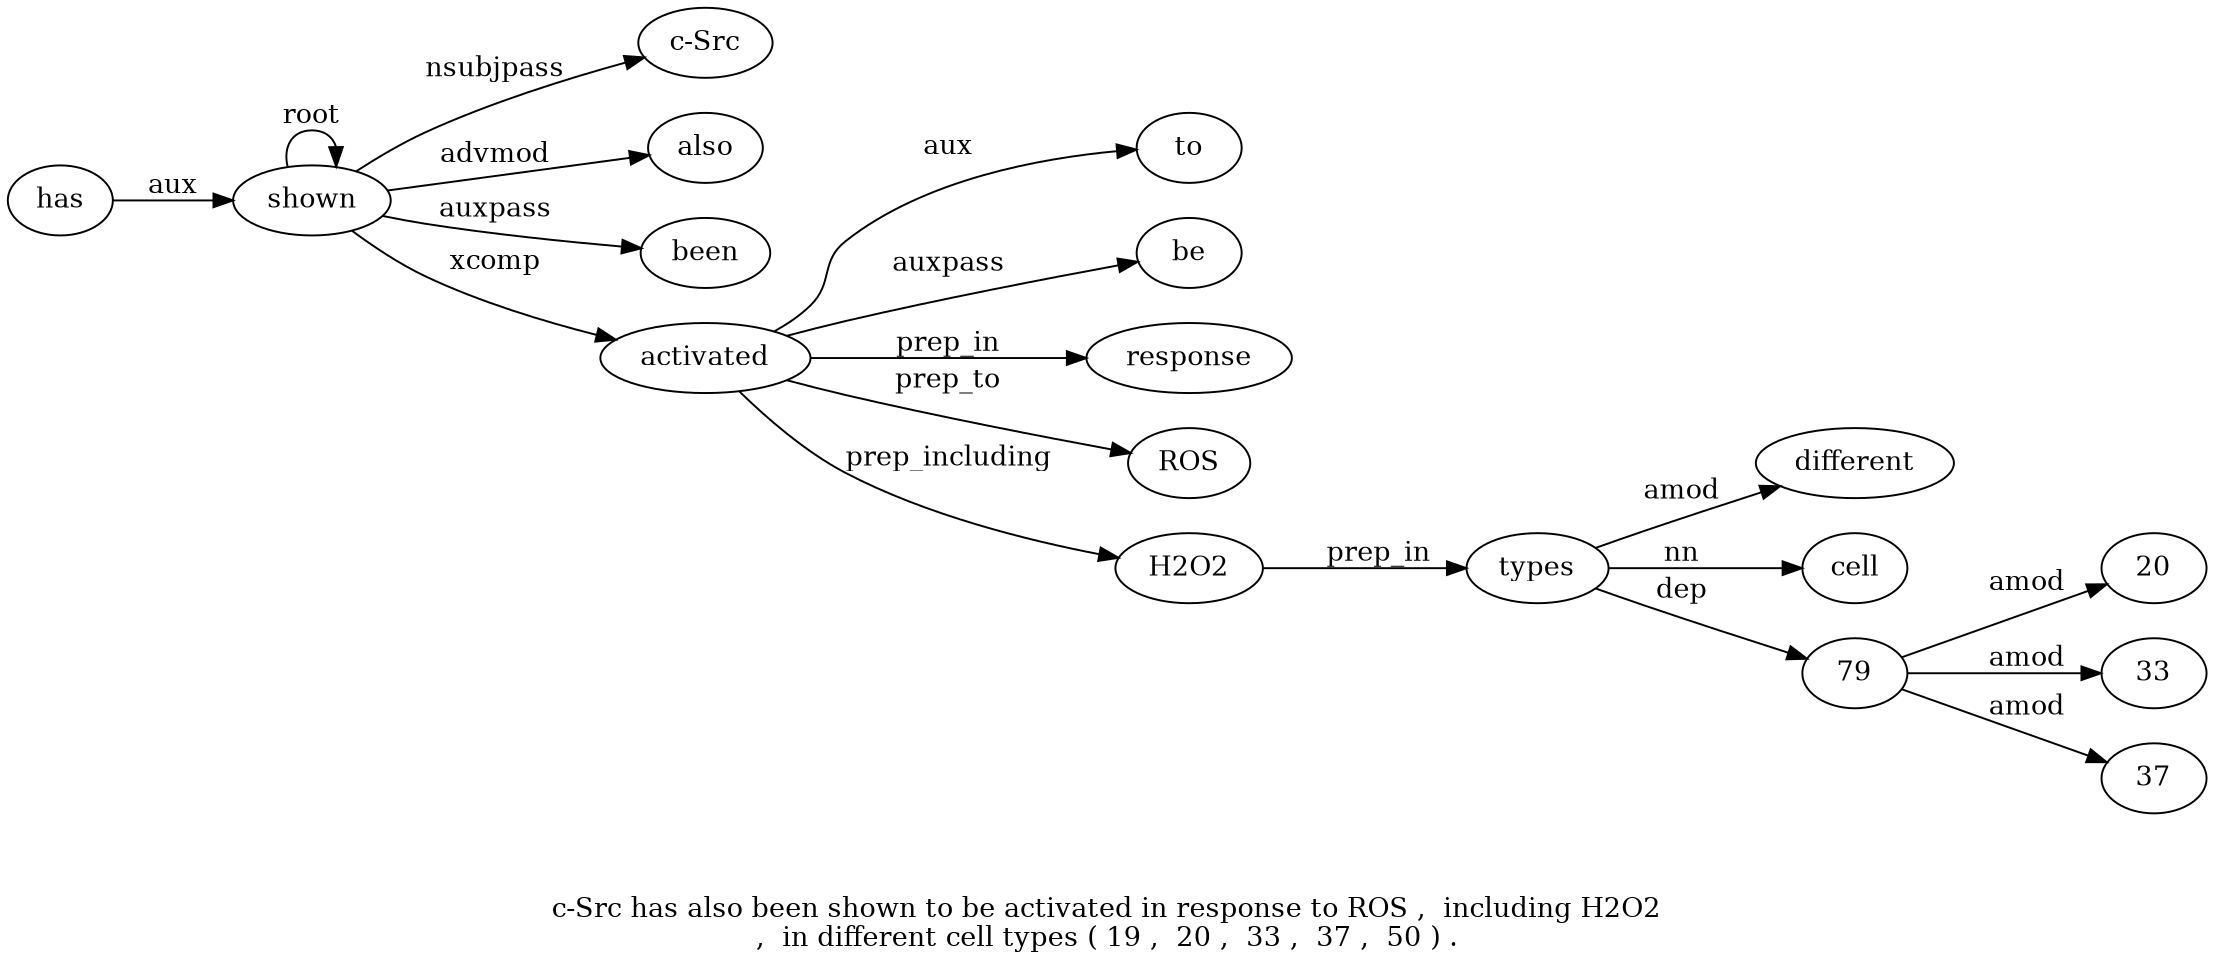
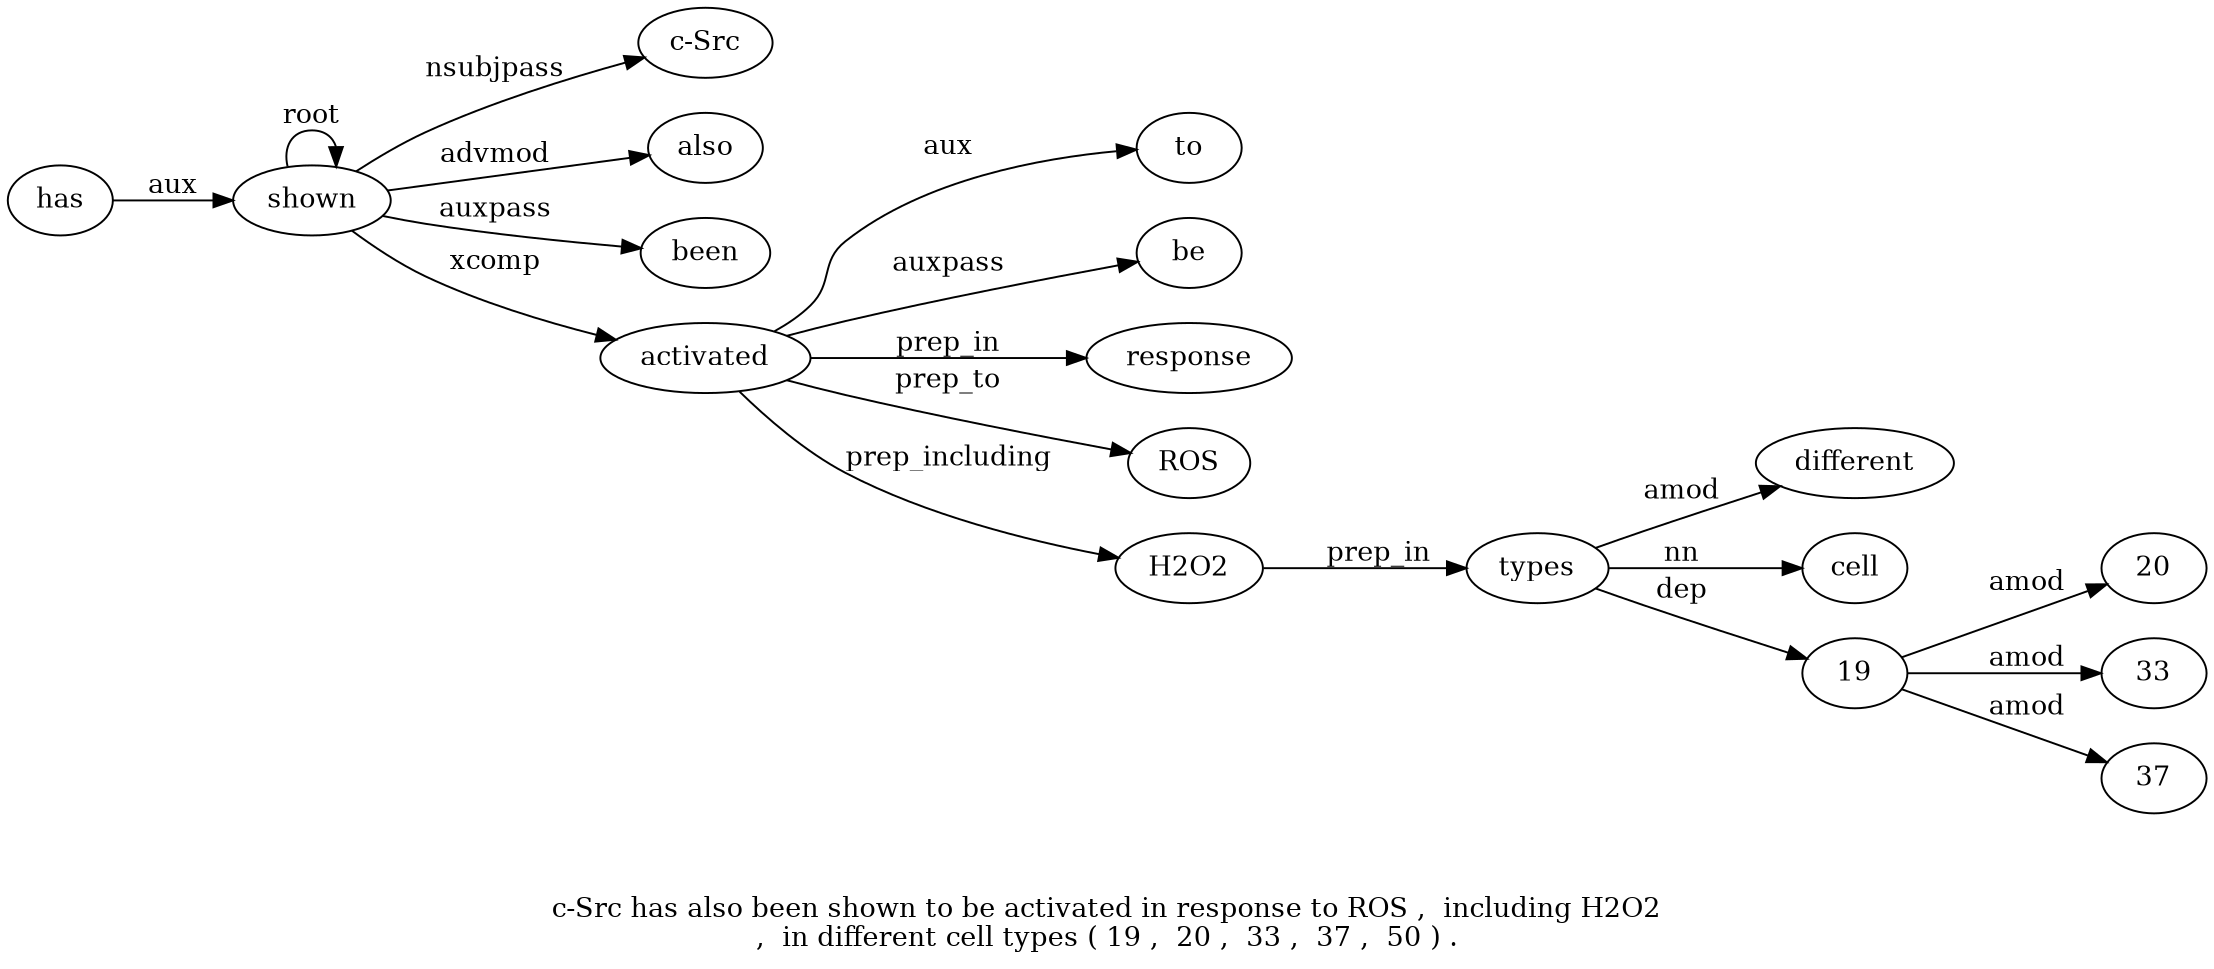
(1855, 673) -> (1855, 673)
